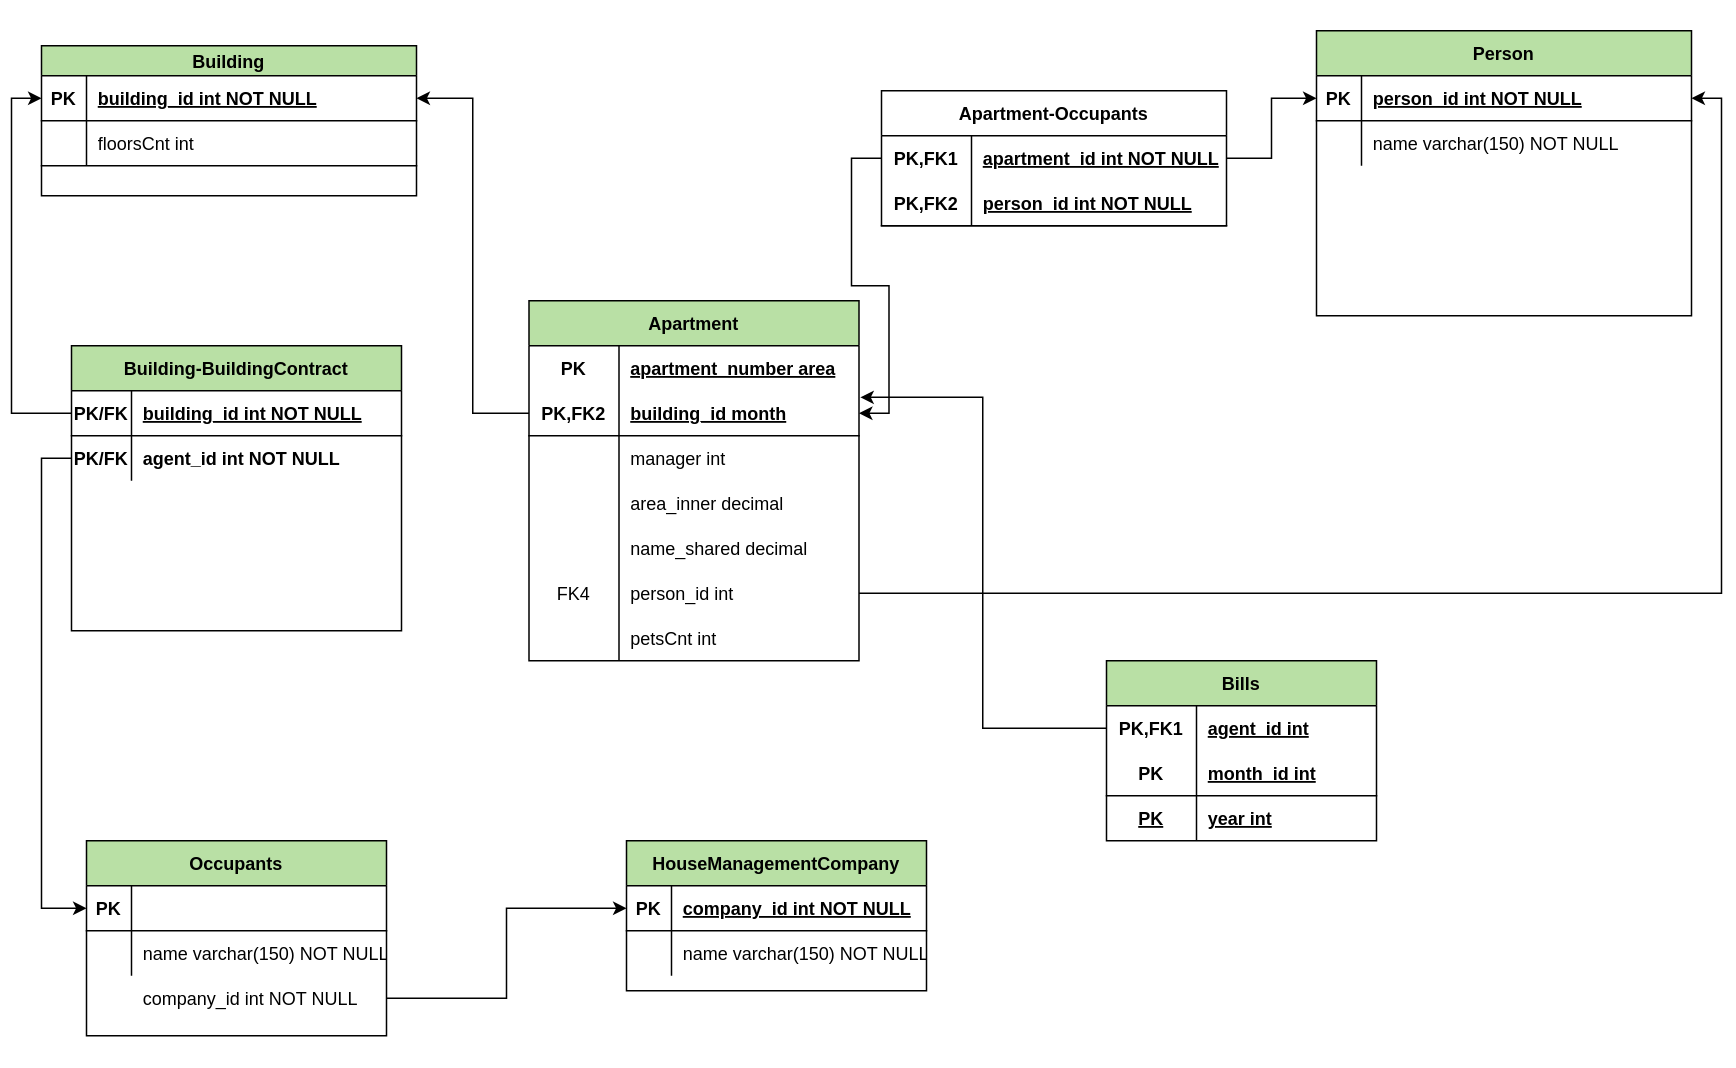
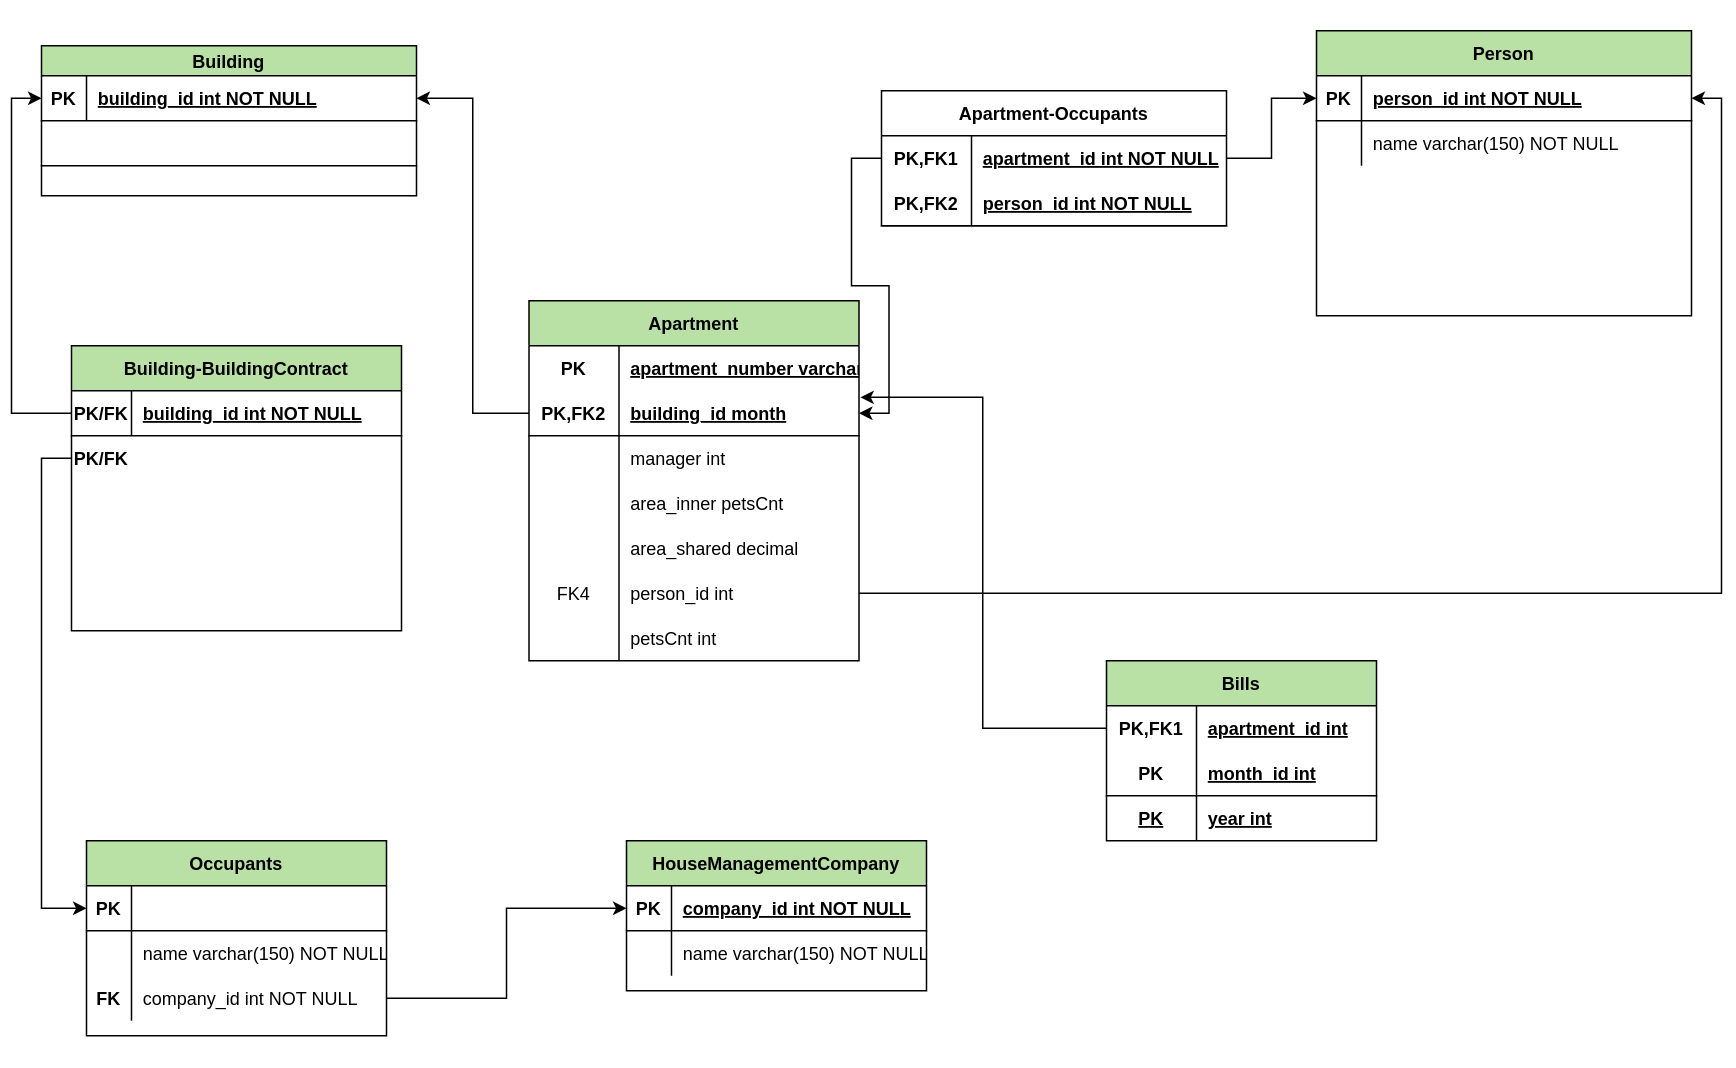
(251, 143) -> none
(734, 369) -> (749, 369)
(266, 458) -> none
(711, 504) -> (716, 504)
(719, 549) -> (719, 549)
(1261, 729) -> (1281, 729)
none -> (109, 998)
